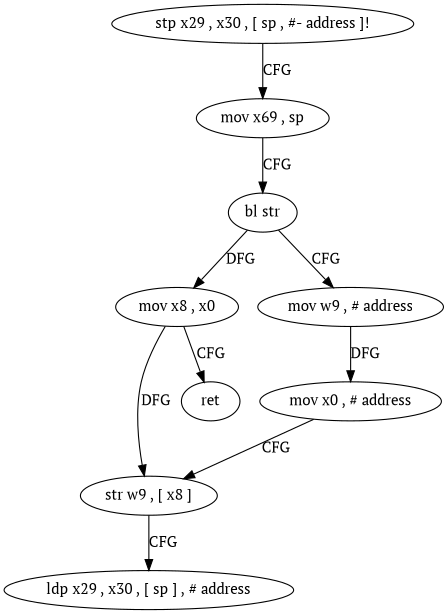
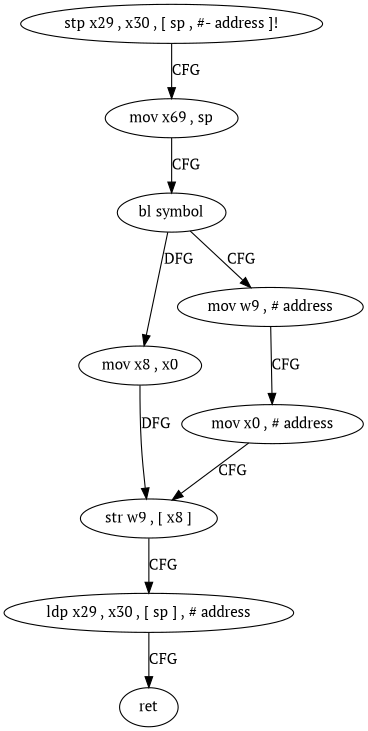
(263, 213) -> (172, 213)
(192, 349) -> (149, 655)
(366, 354) -> (286, 366)
